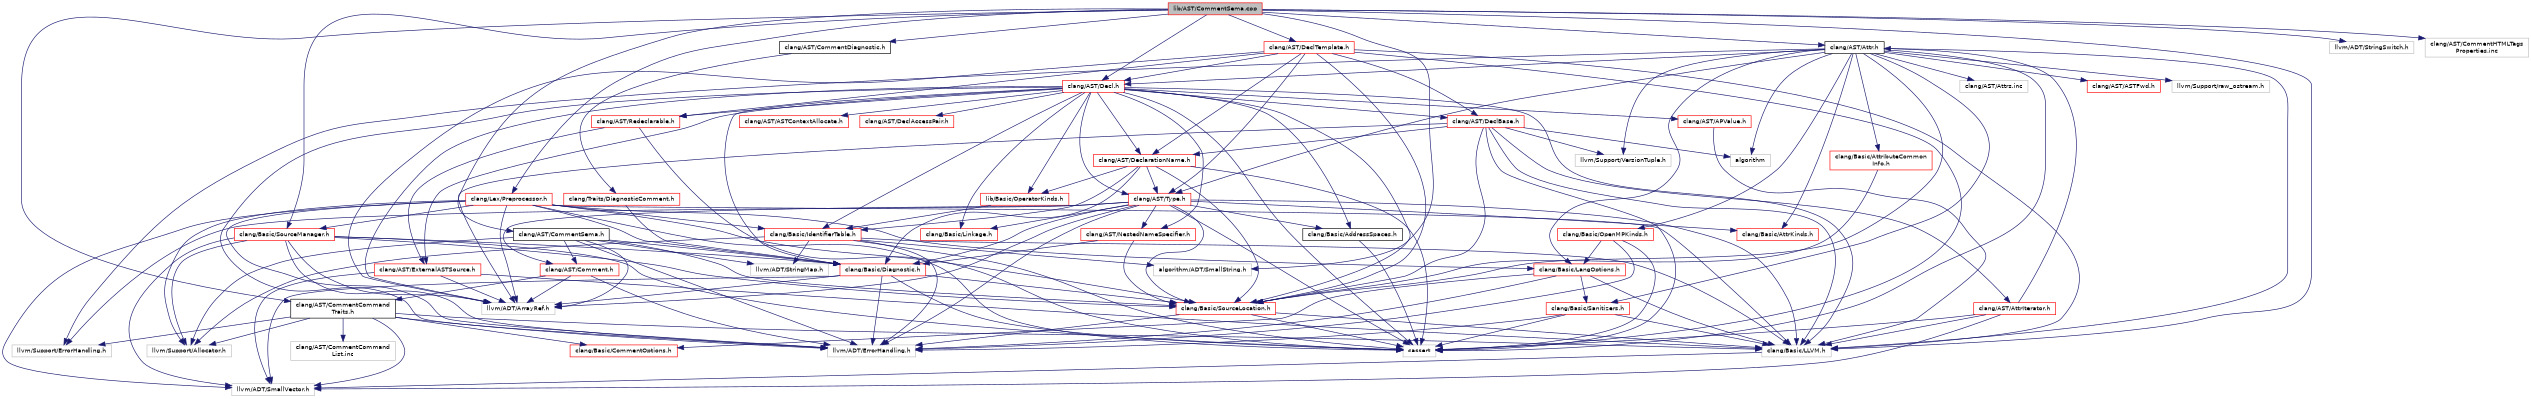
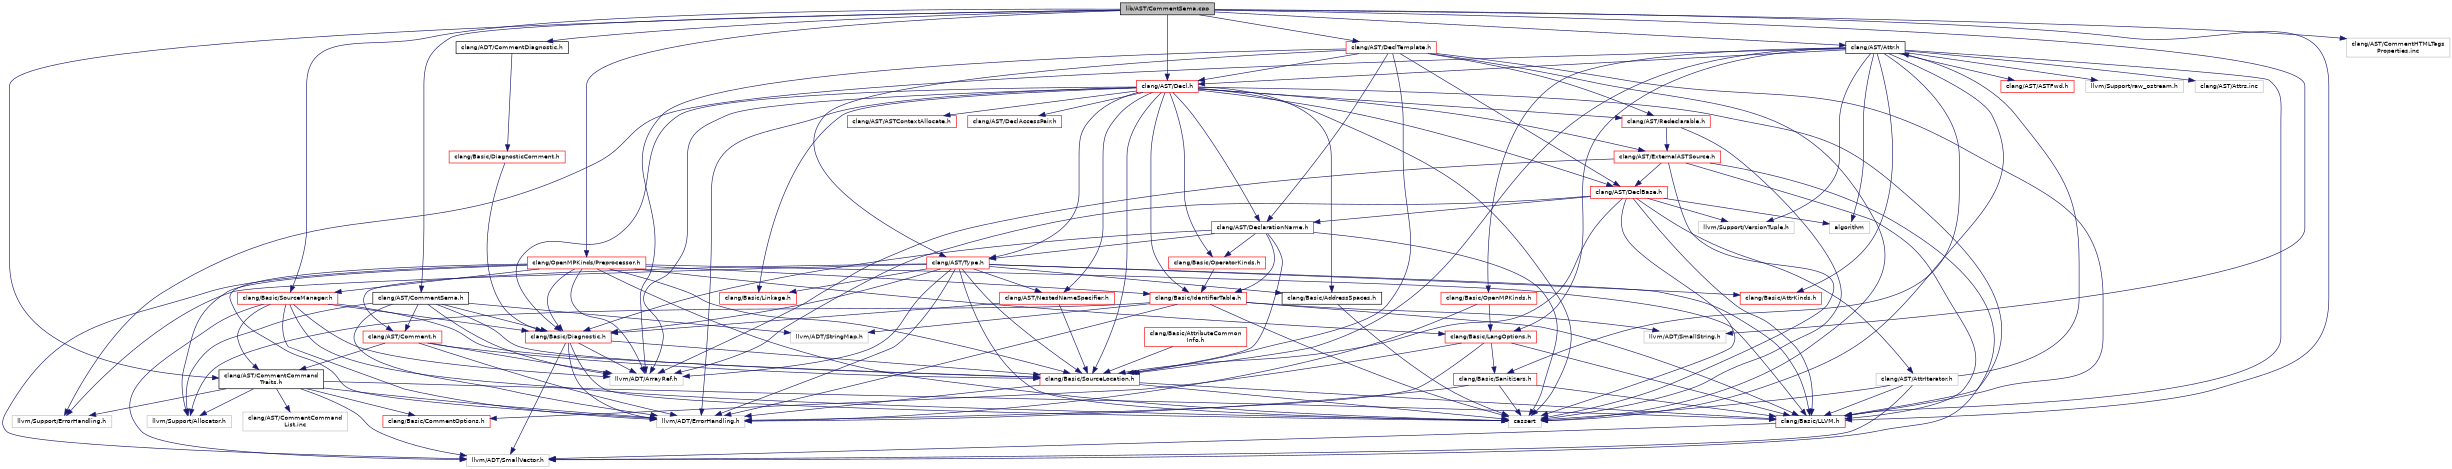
(1215, 9) -> (1167, 9)
(835, 48) -> (512, 48)
(2372, 48) -> none
(1867, 99) -> none
(1499, 103) -> none
(1715, 122) -> none
none -> (1651, 172)
(509, 199) -> (587, 263)
(622, 199) -> (507, 157)
(1025, 199) -> (1217, 263)
(178, 267) -> (239, 330)
(1203, 270) -> (1685, 337)
(2015, 309) -> (1917, 379)
(1604, 332) -> (1806, 320)
(1797, 351) -> (1811, 422)
none -> (730, 369)
